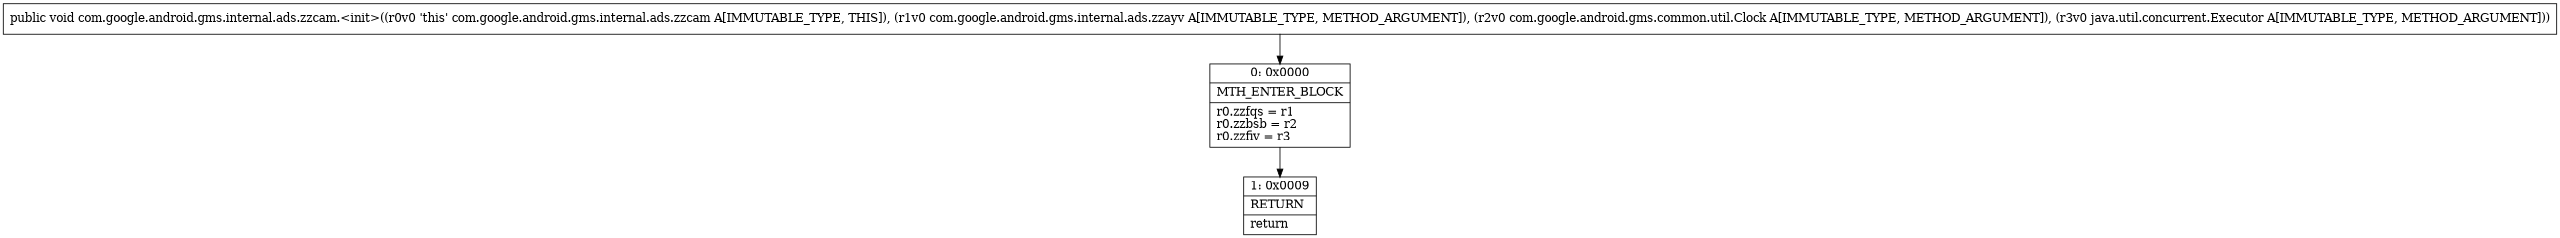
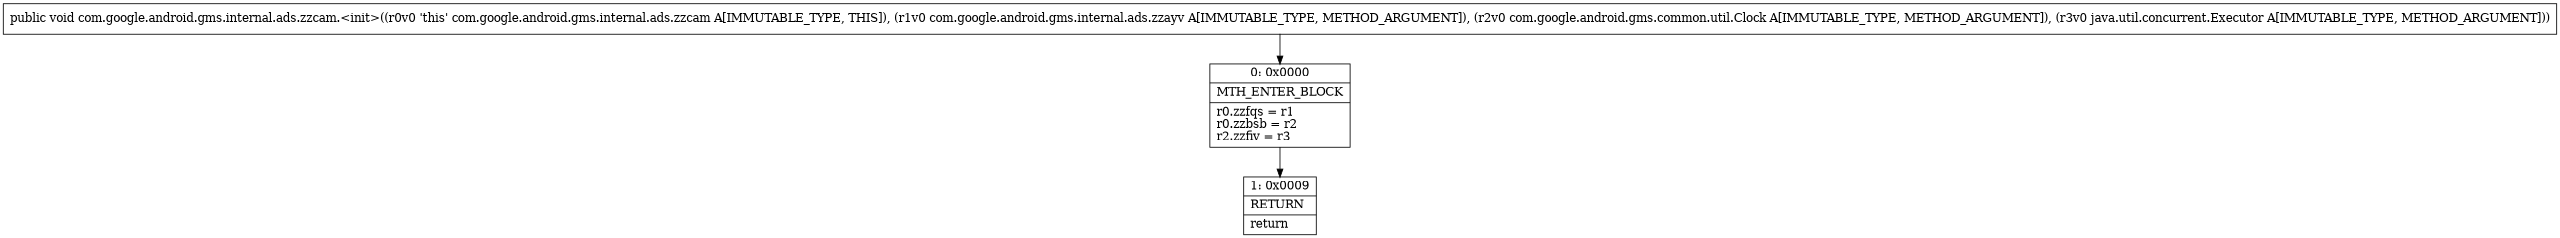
(1254, 137) -> (1254, 137)
